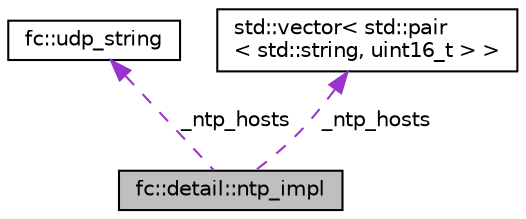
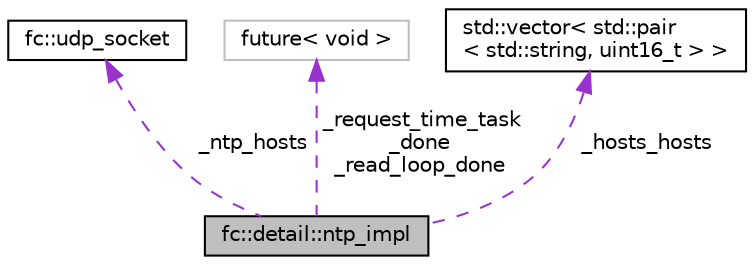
(94, 40) -> (97, 40)
none -> (317, 40)
(374, 121) -> (645, 144)
